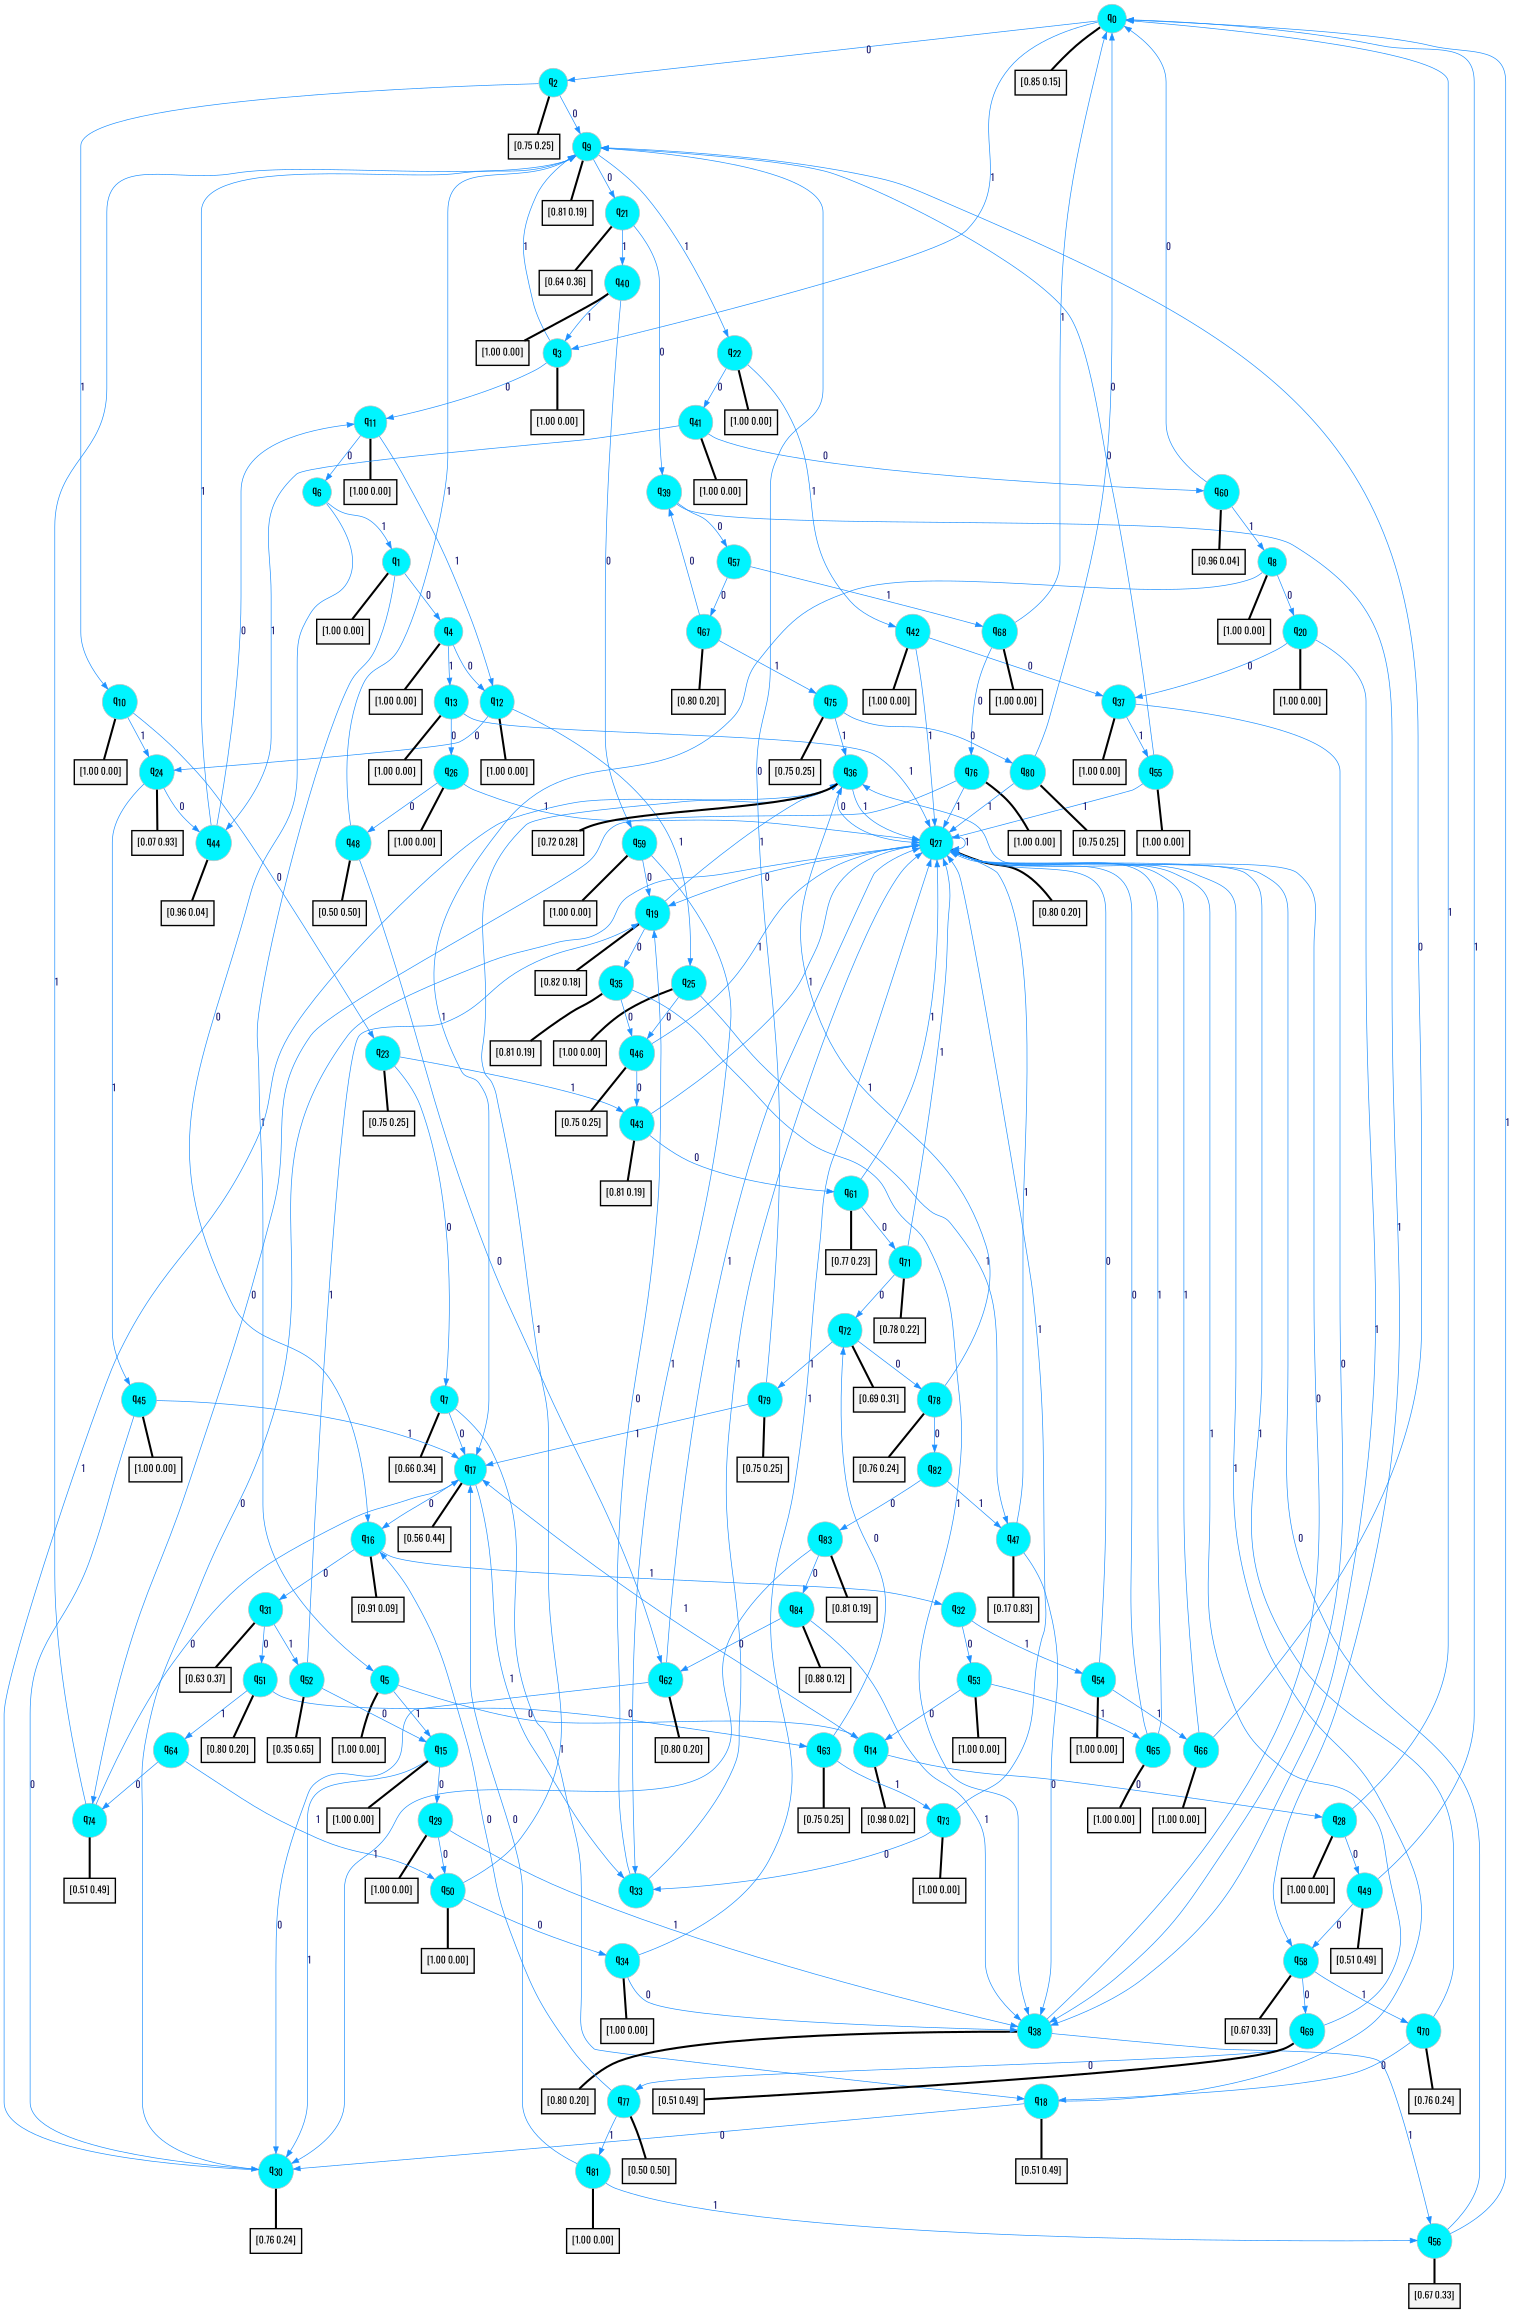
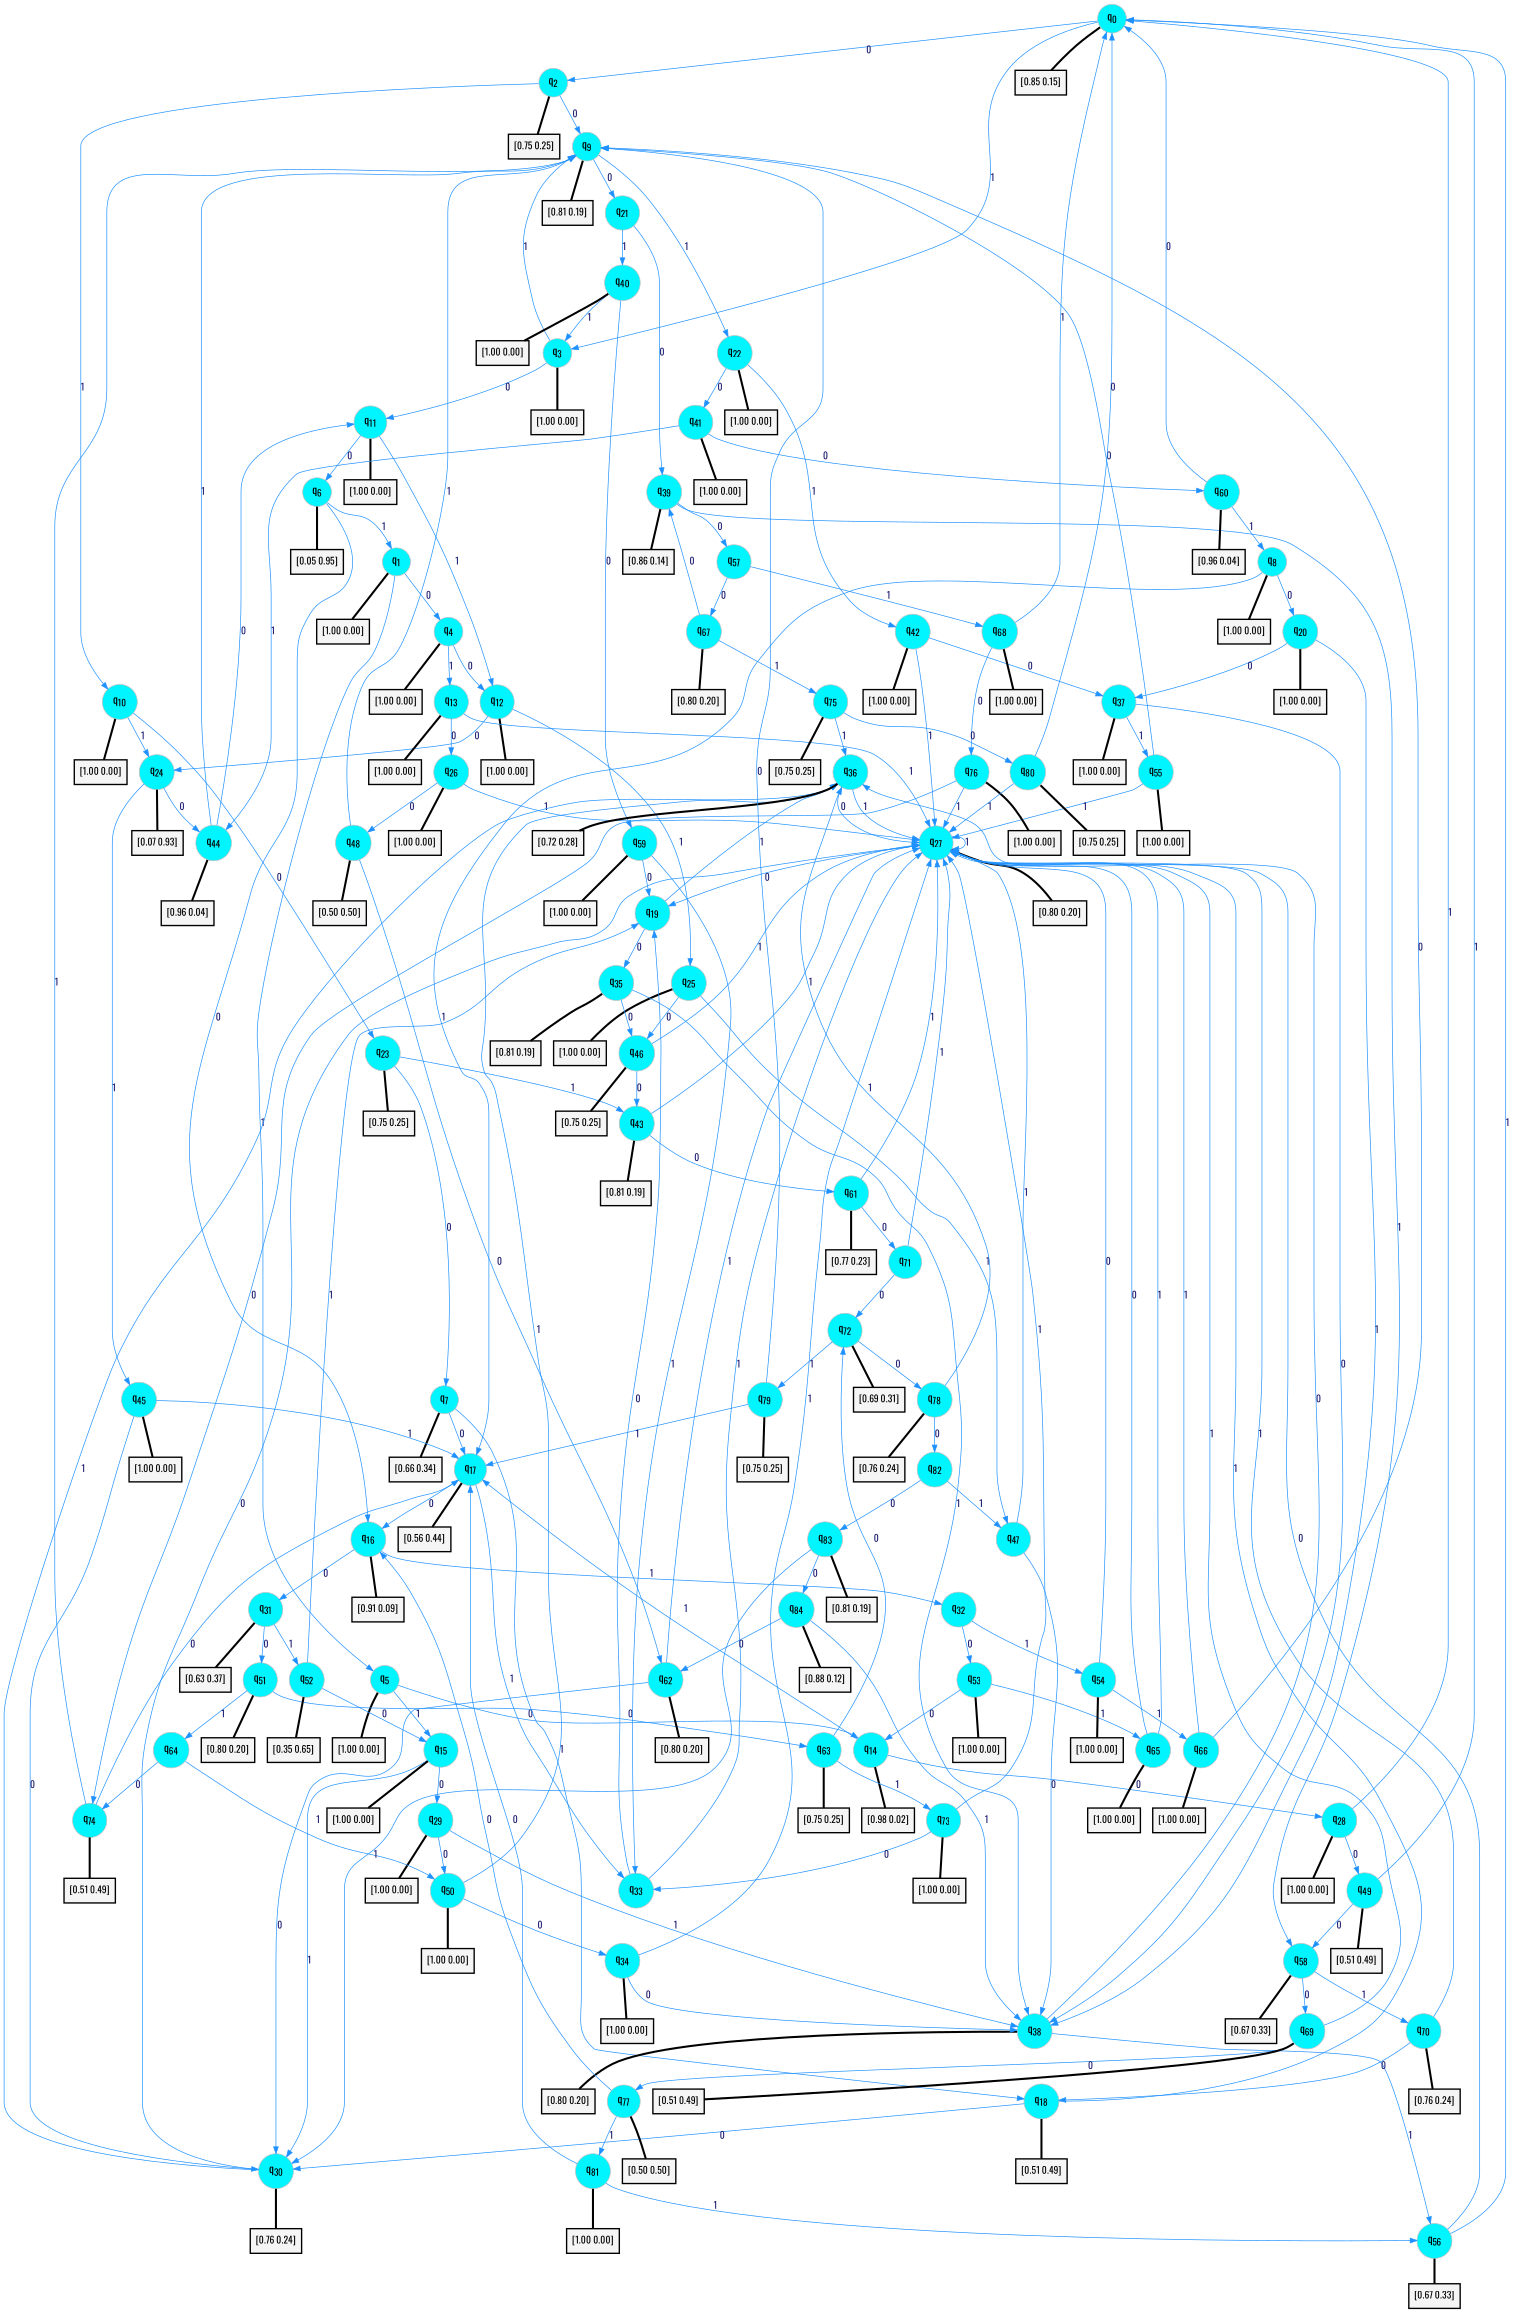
(566, 283) -> none
none -> (317, 562)
none -> (648, 562)
(561, 983) -> none
(900, 1330) -> none
(1013, 1610) -> none
